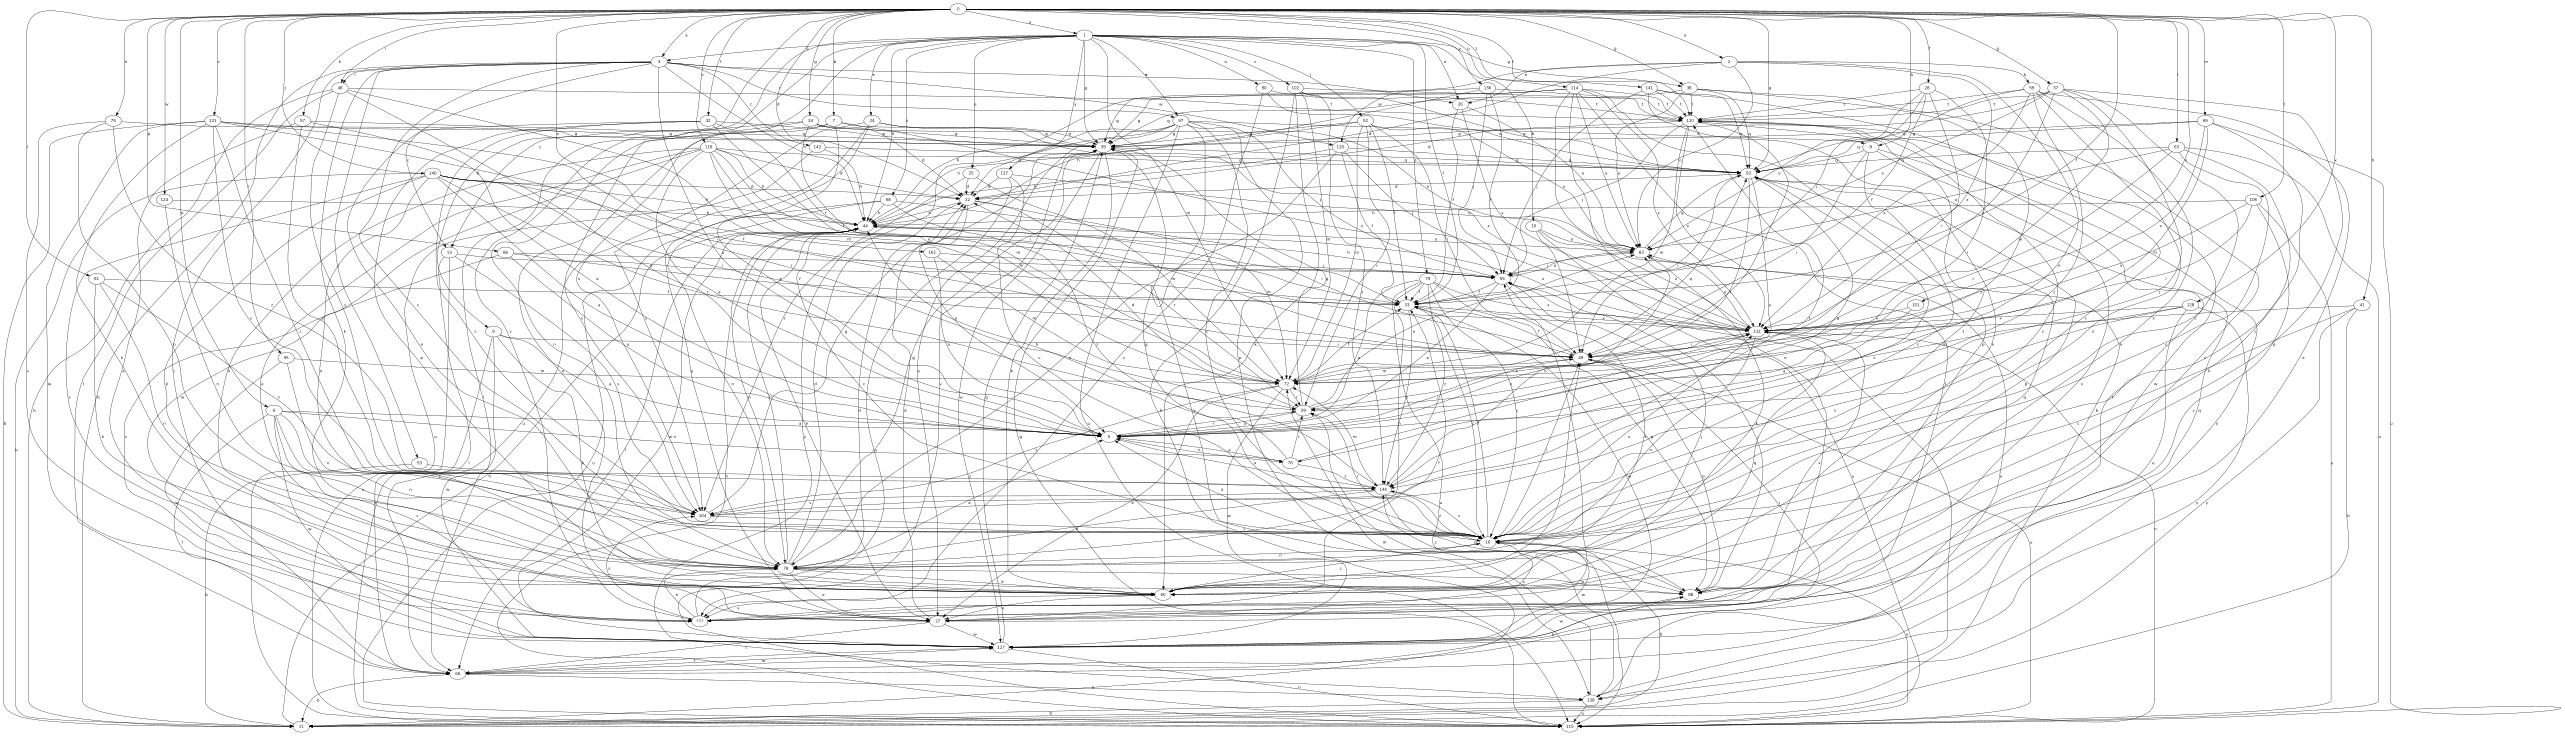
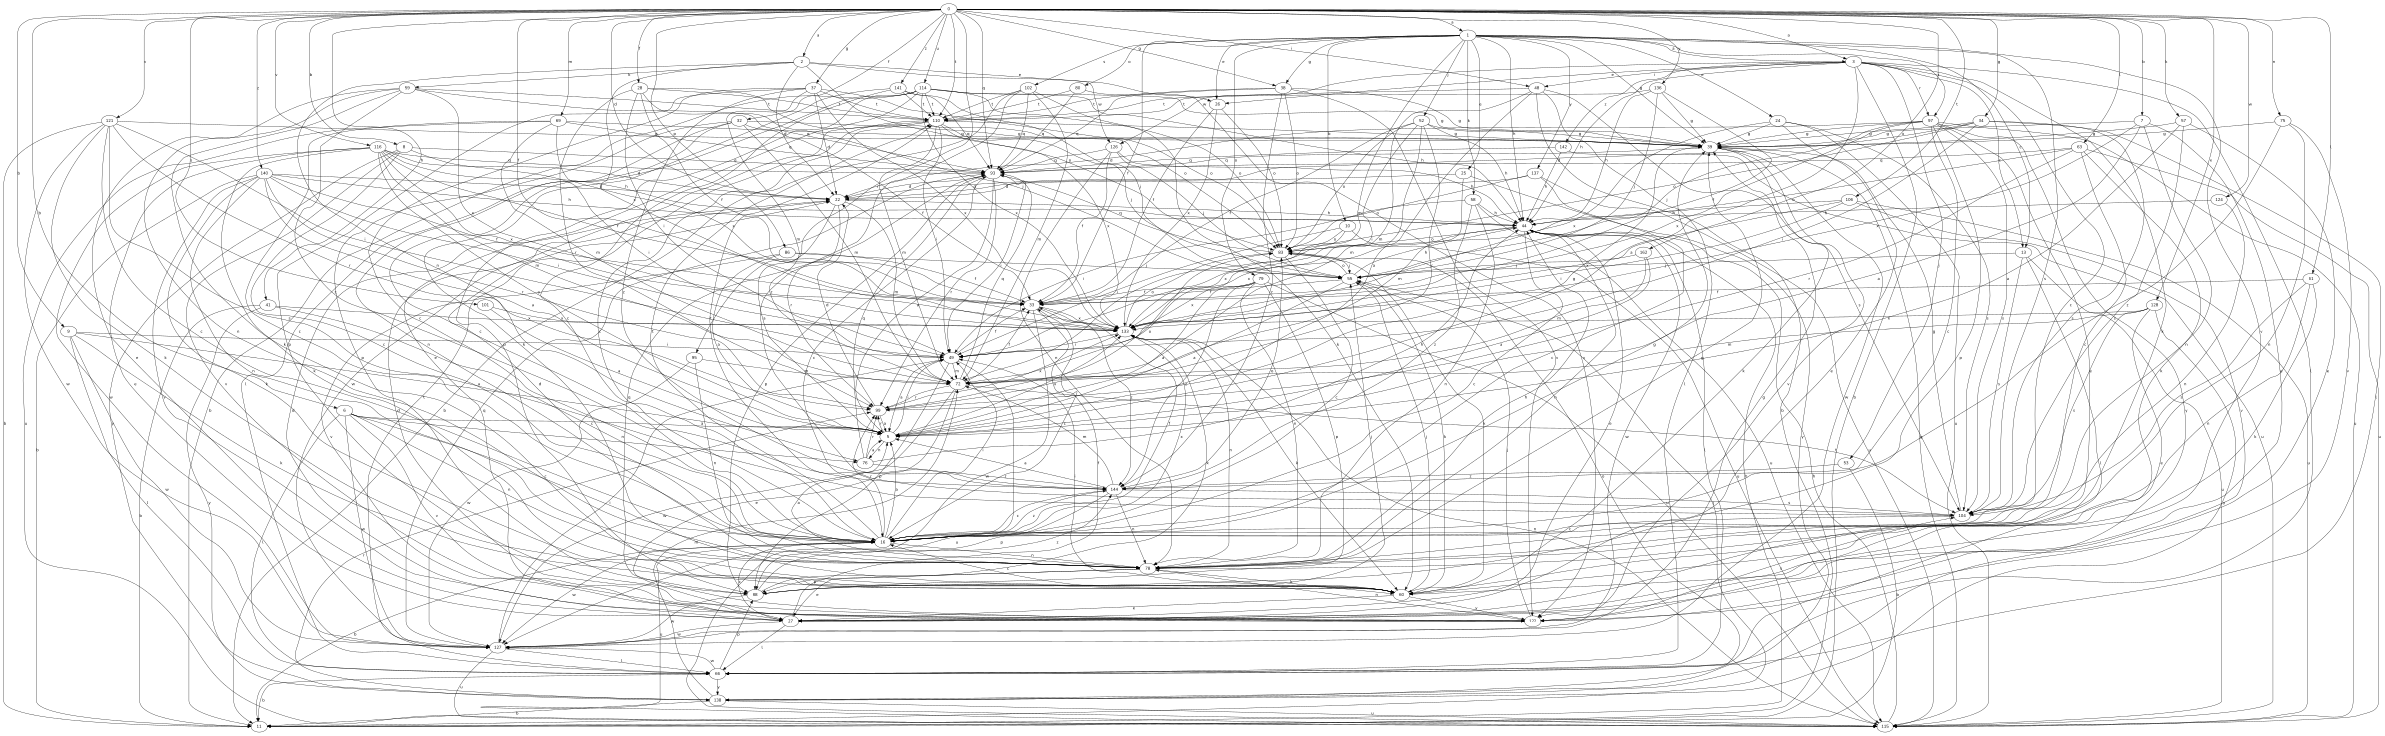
(1525, 131) -> (1558, 256)
none -> (905, 384)
(1513, 395) -> (1205, 478)
(1755, 463) -> (1297, 463)
